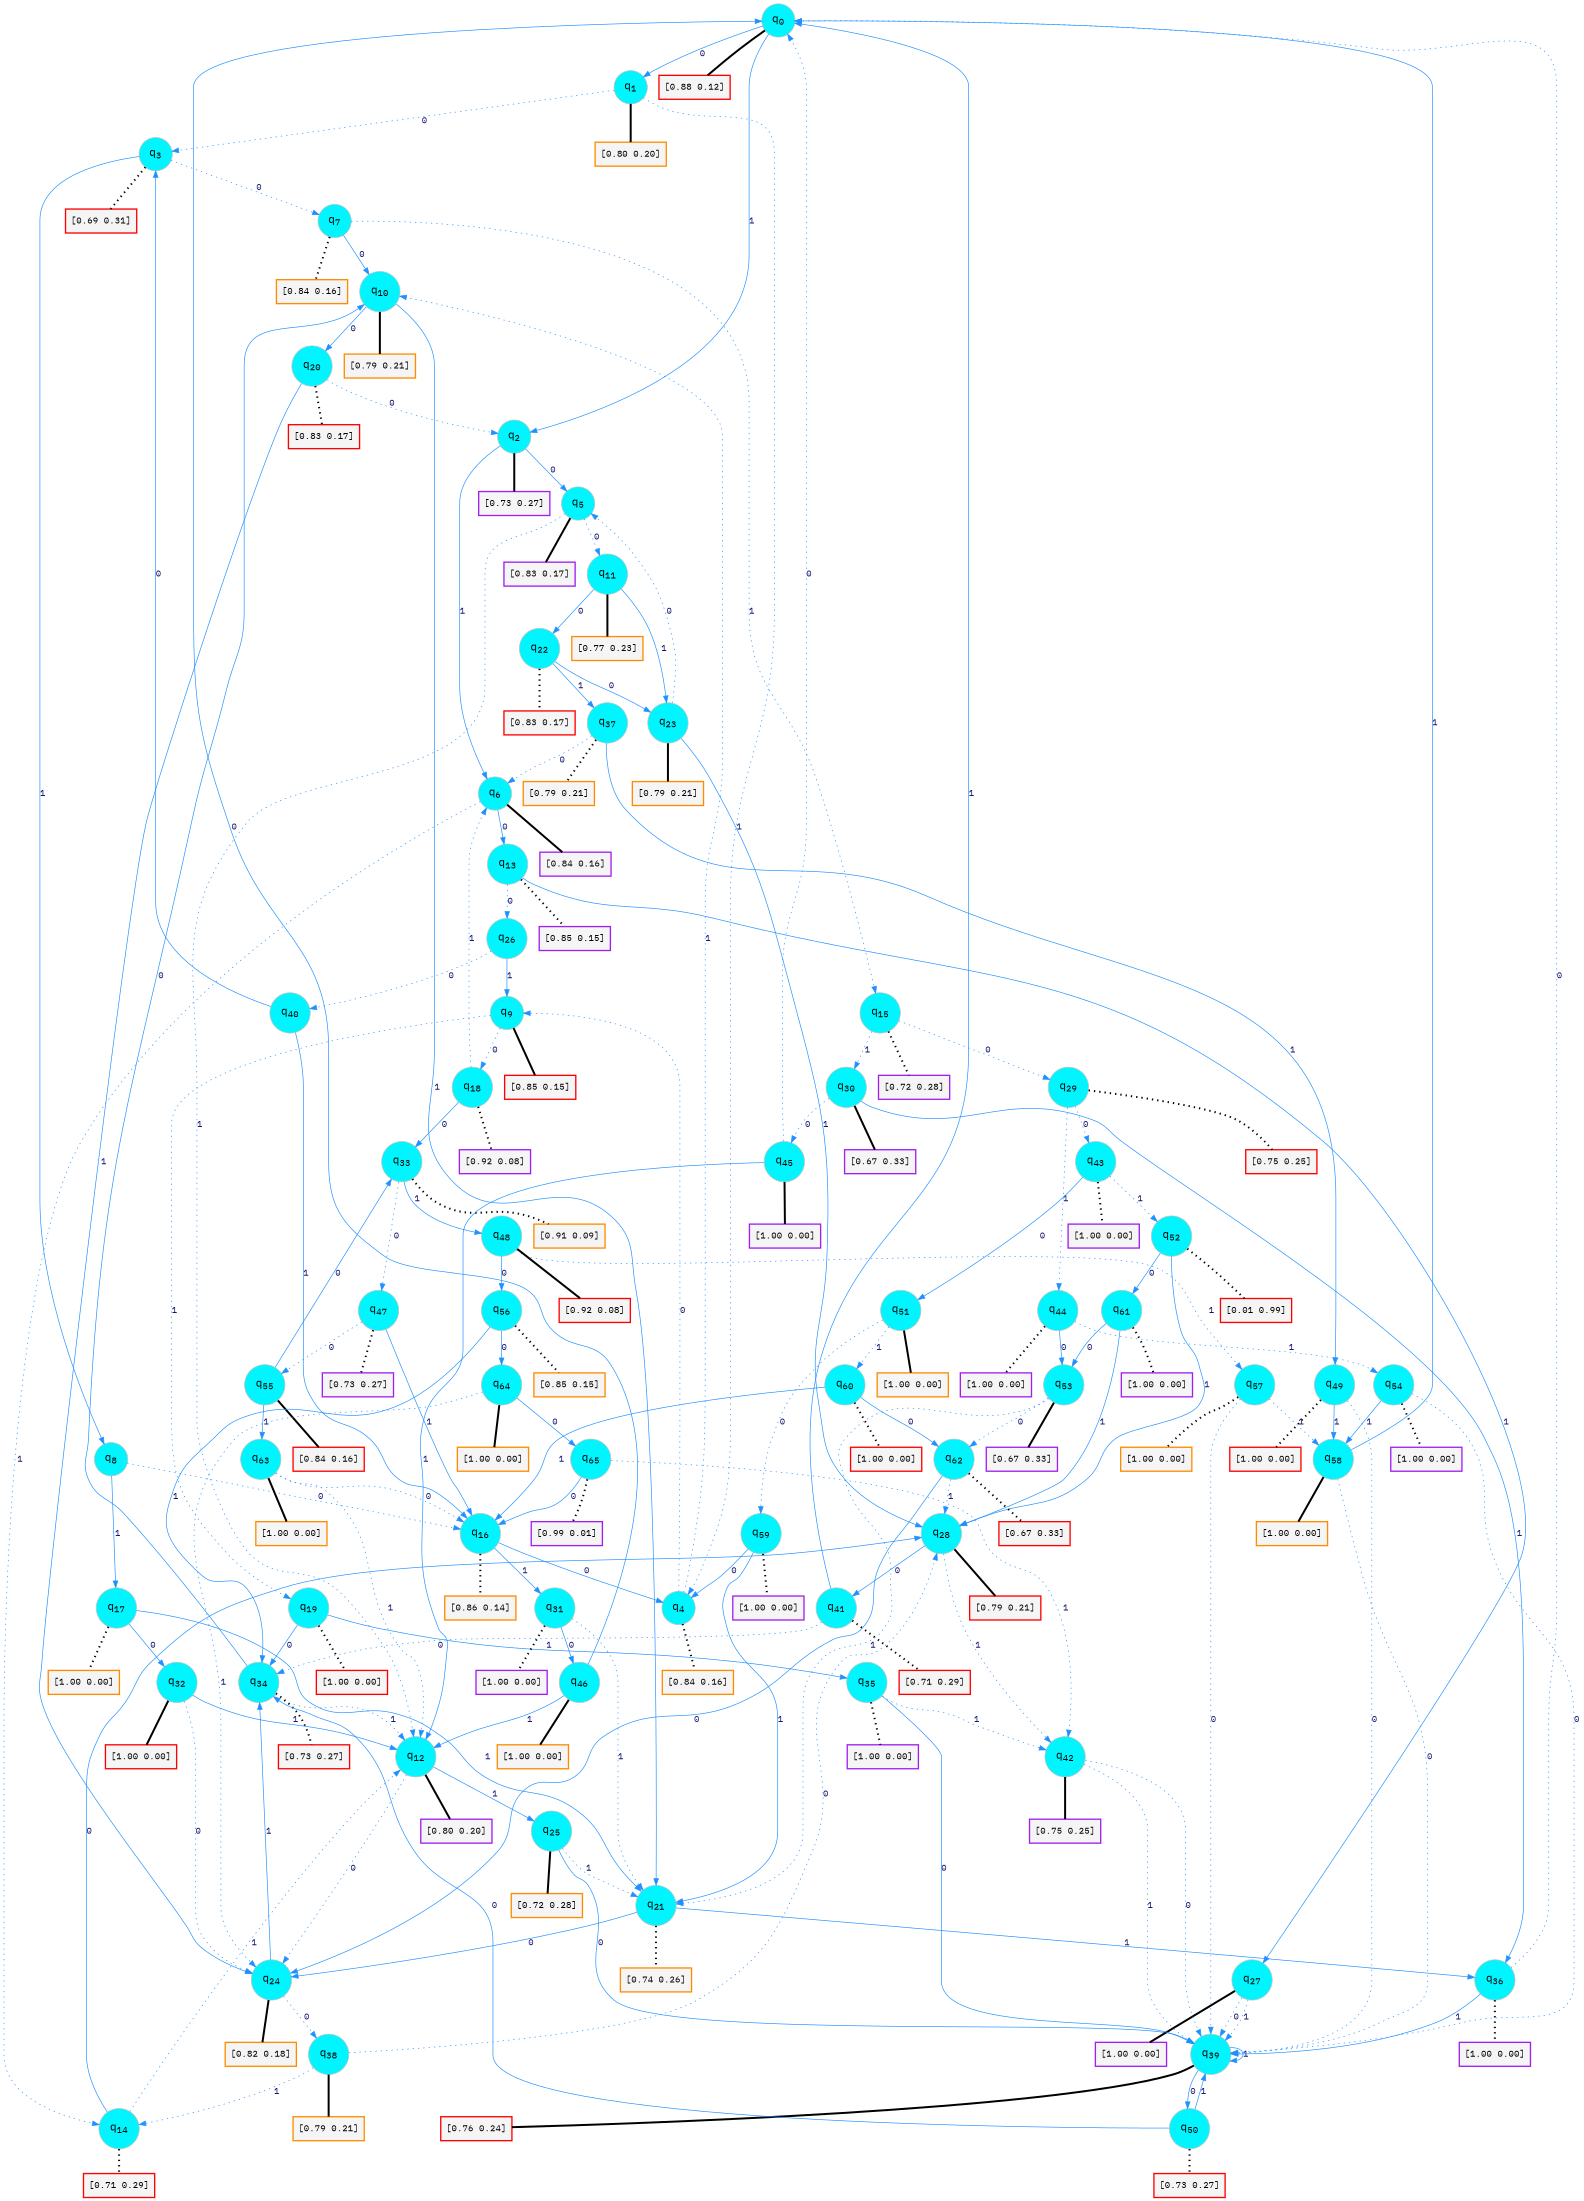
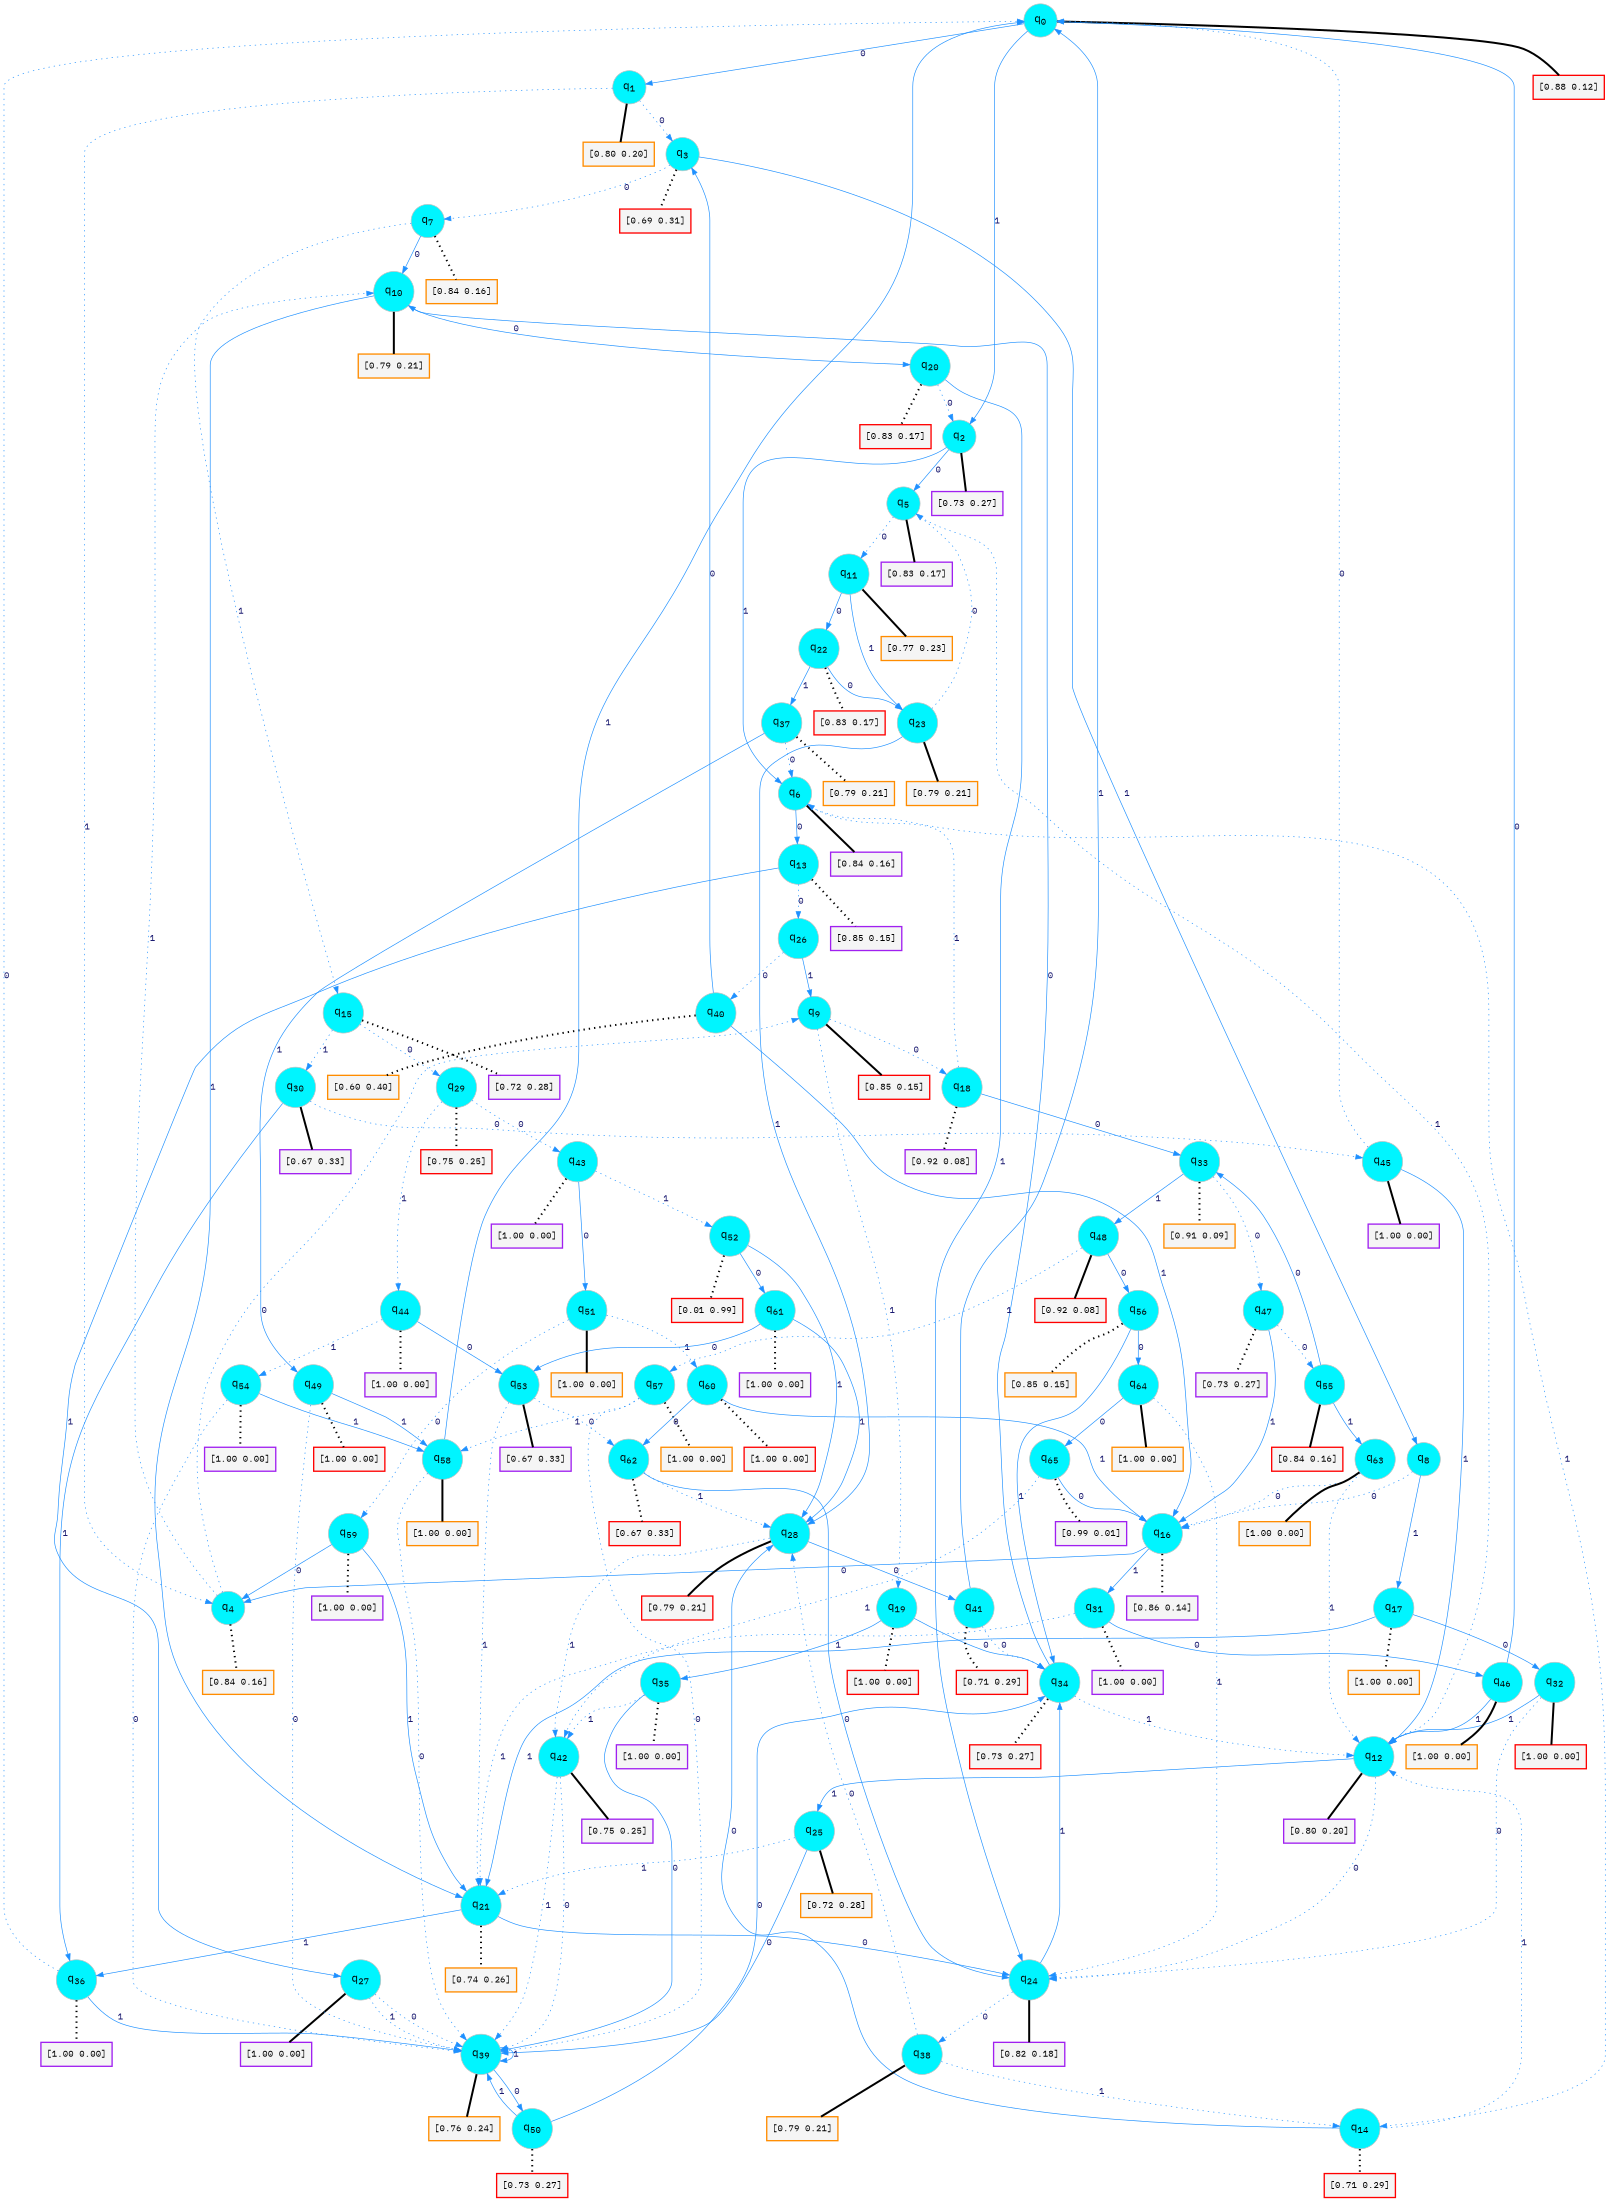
none -> (363, 1087)
(480, 1608) -> (1162, 1608)
(261, 2054) -> (1029, 2054)
(476, 2129) -> (464, 2129)
